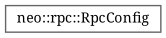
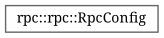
(83, 19) -> (82, 19)
